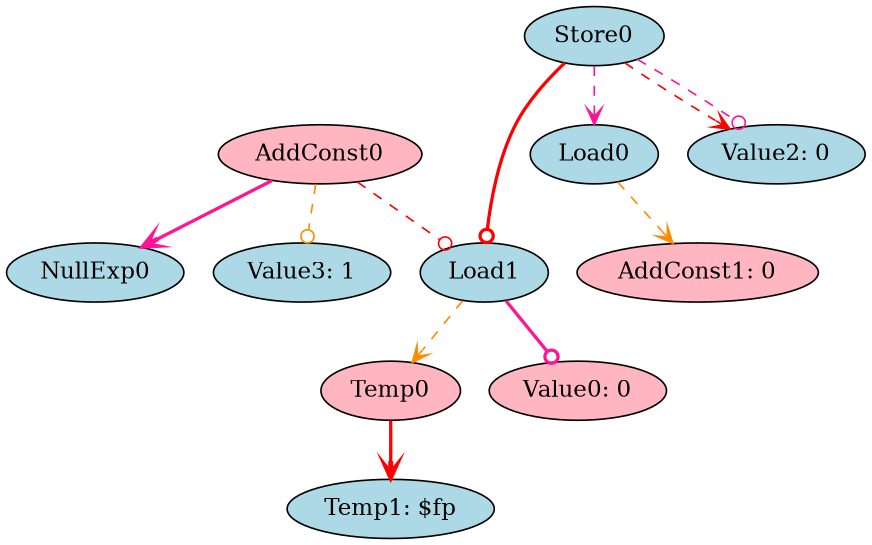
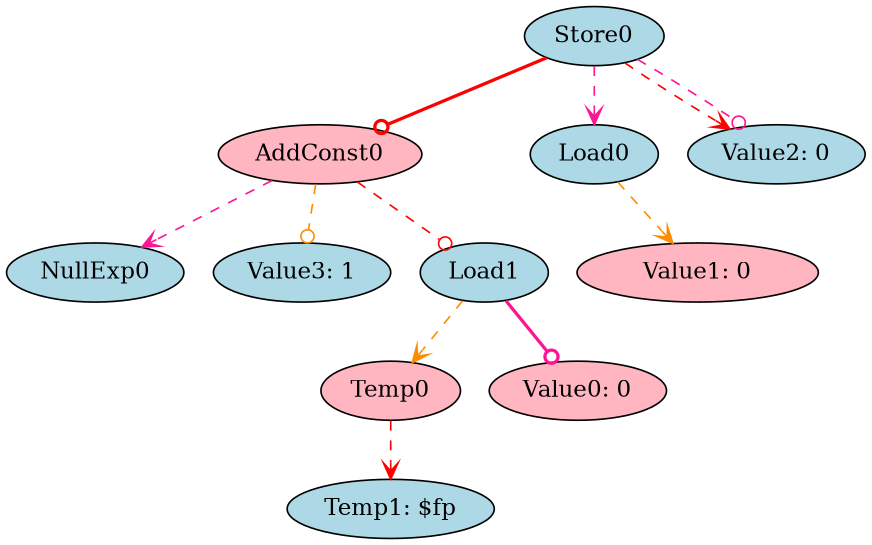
(509, 138) -> (467, 91)
(214, 210) -> (214, 210)
(698, 273) -> (698, 273)
(391, 442) -> (391, 442)
